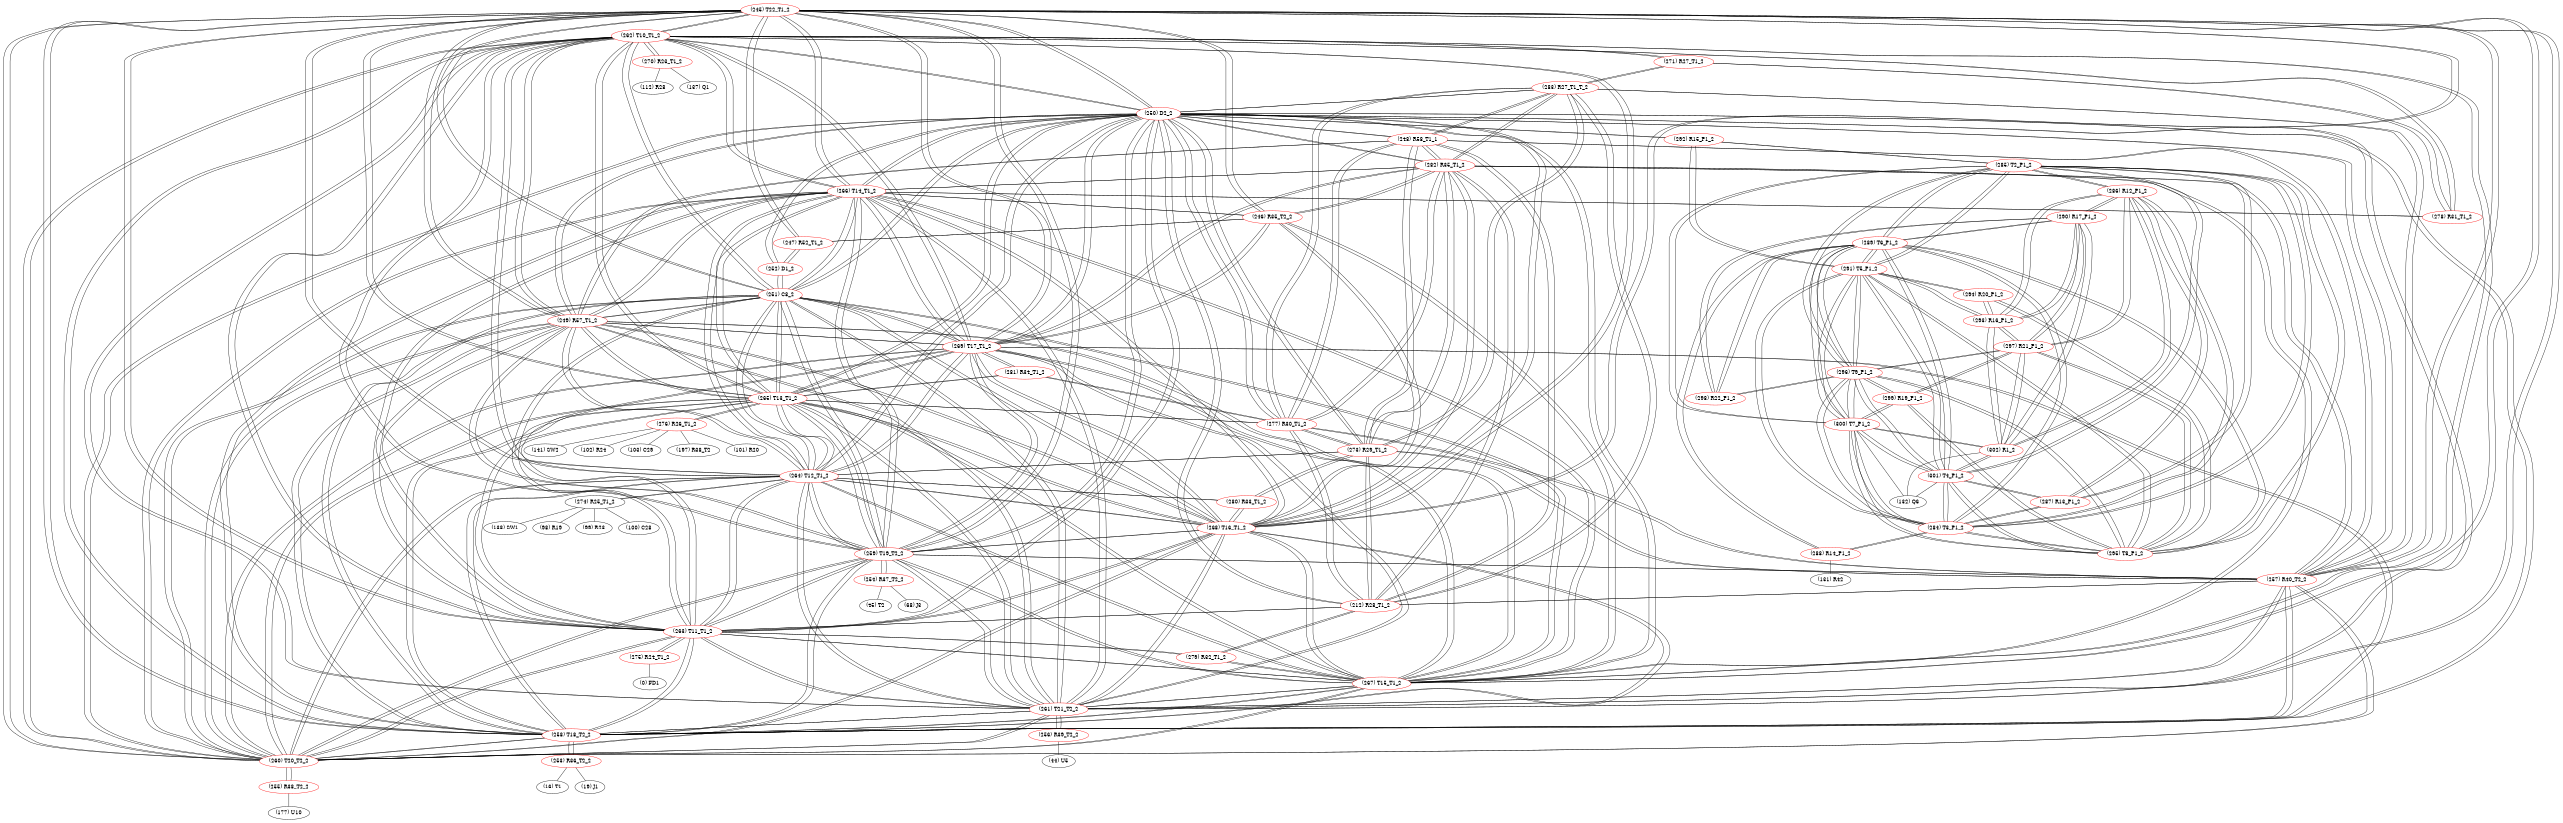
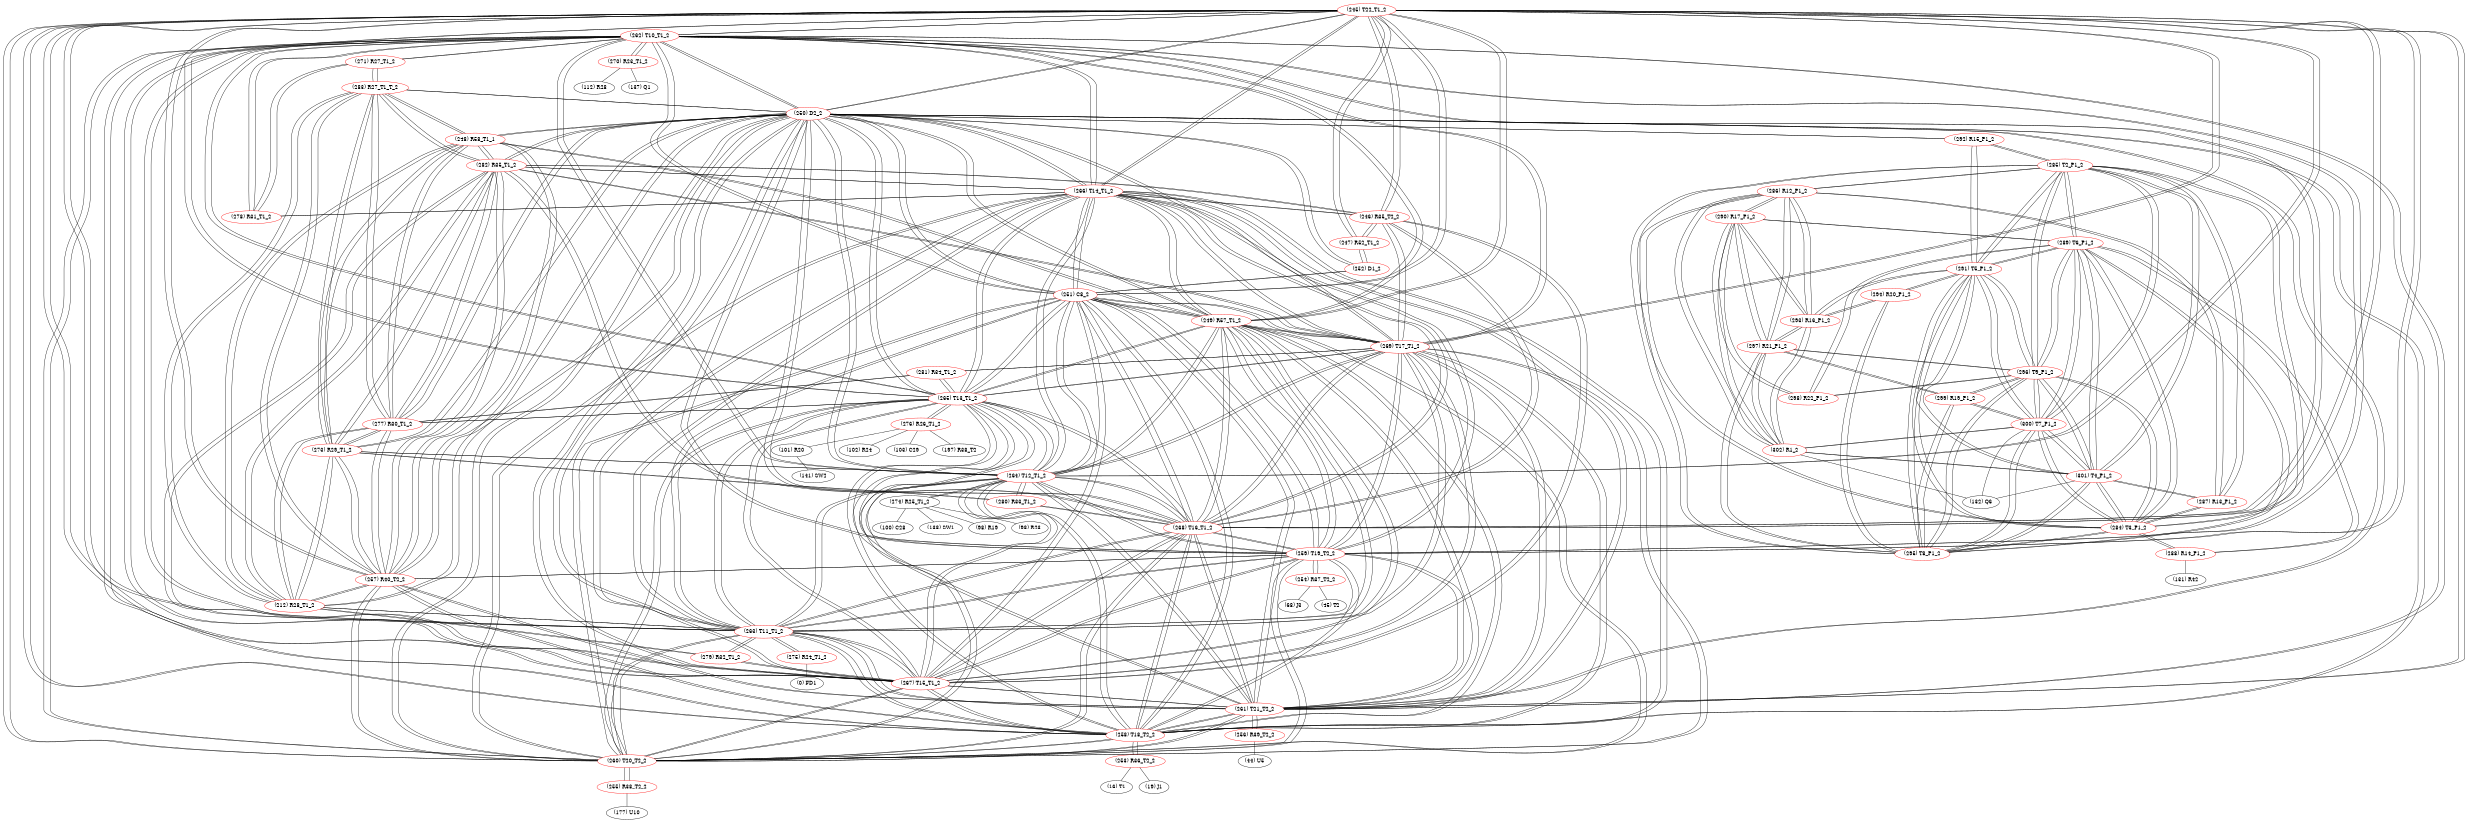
(607, 437) -> (801, 461)
(594, 528) -> (1030, 528)
